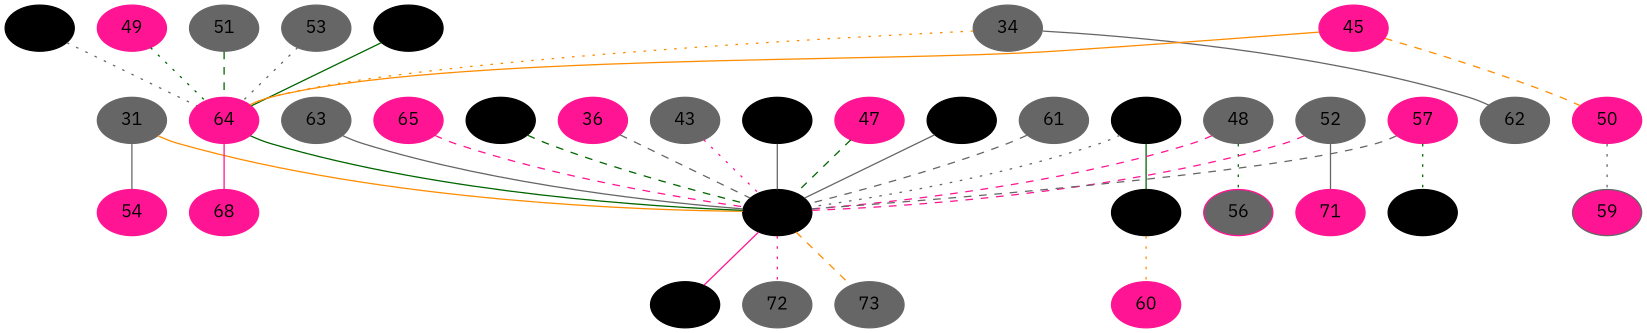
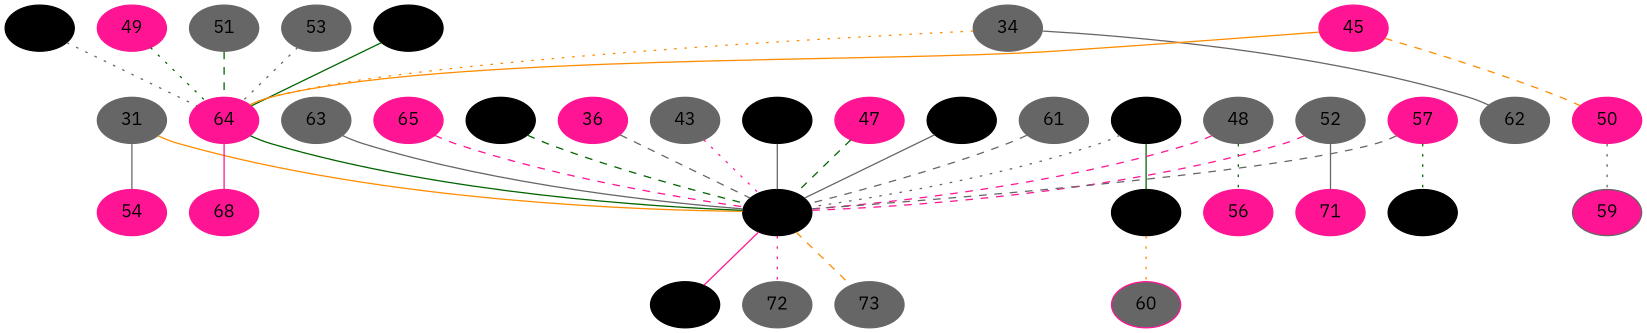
(1238, 213) -> (1238, 213)
(1146, 305) -> (1146, 305)
